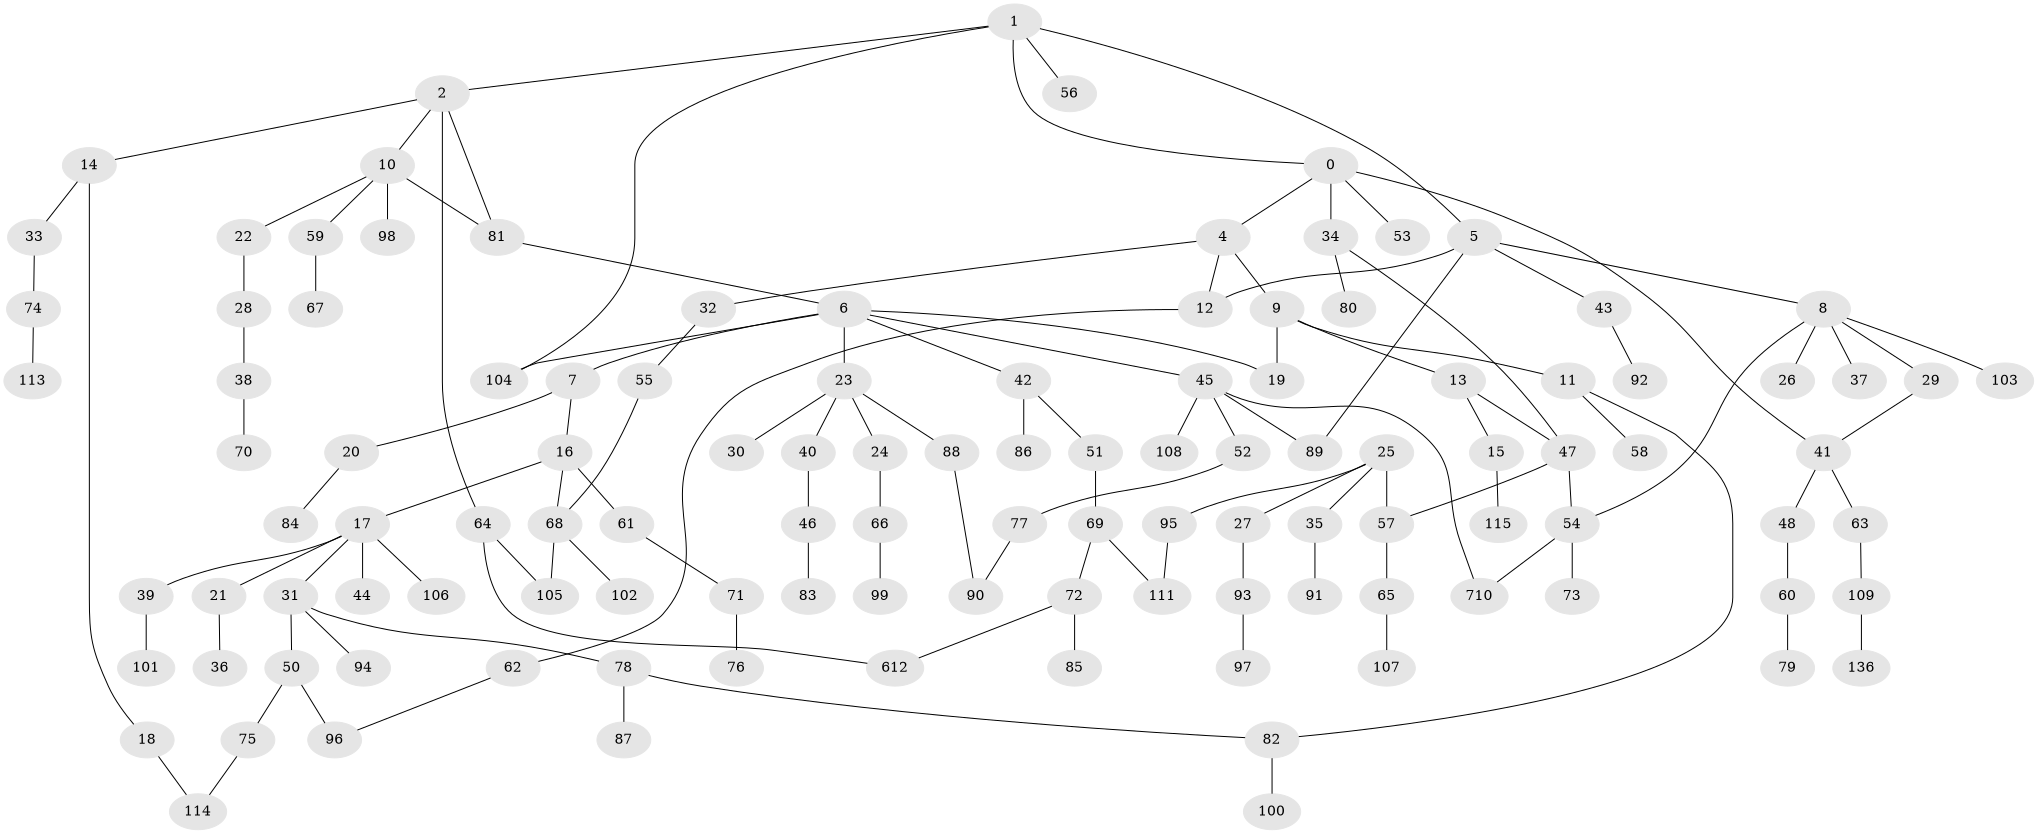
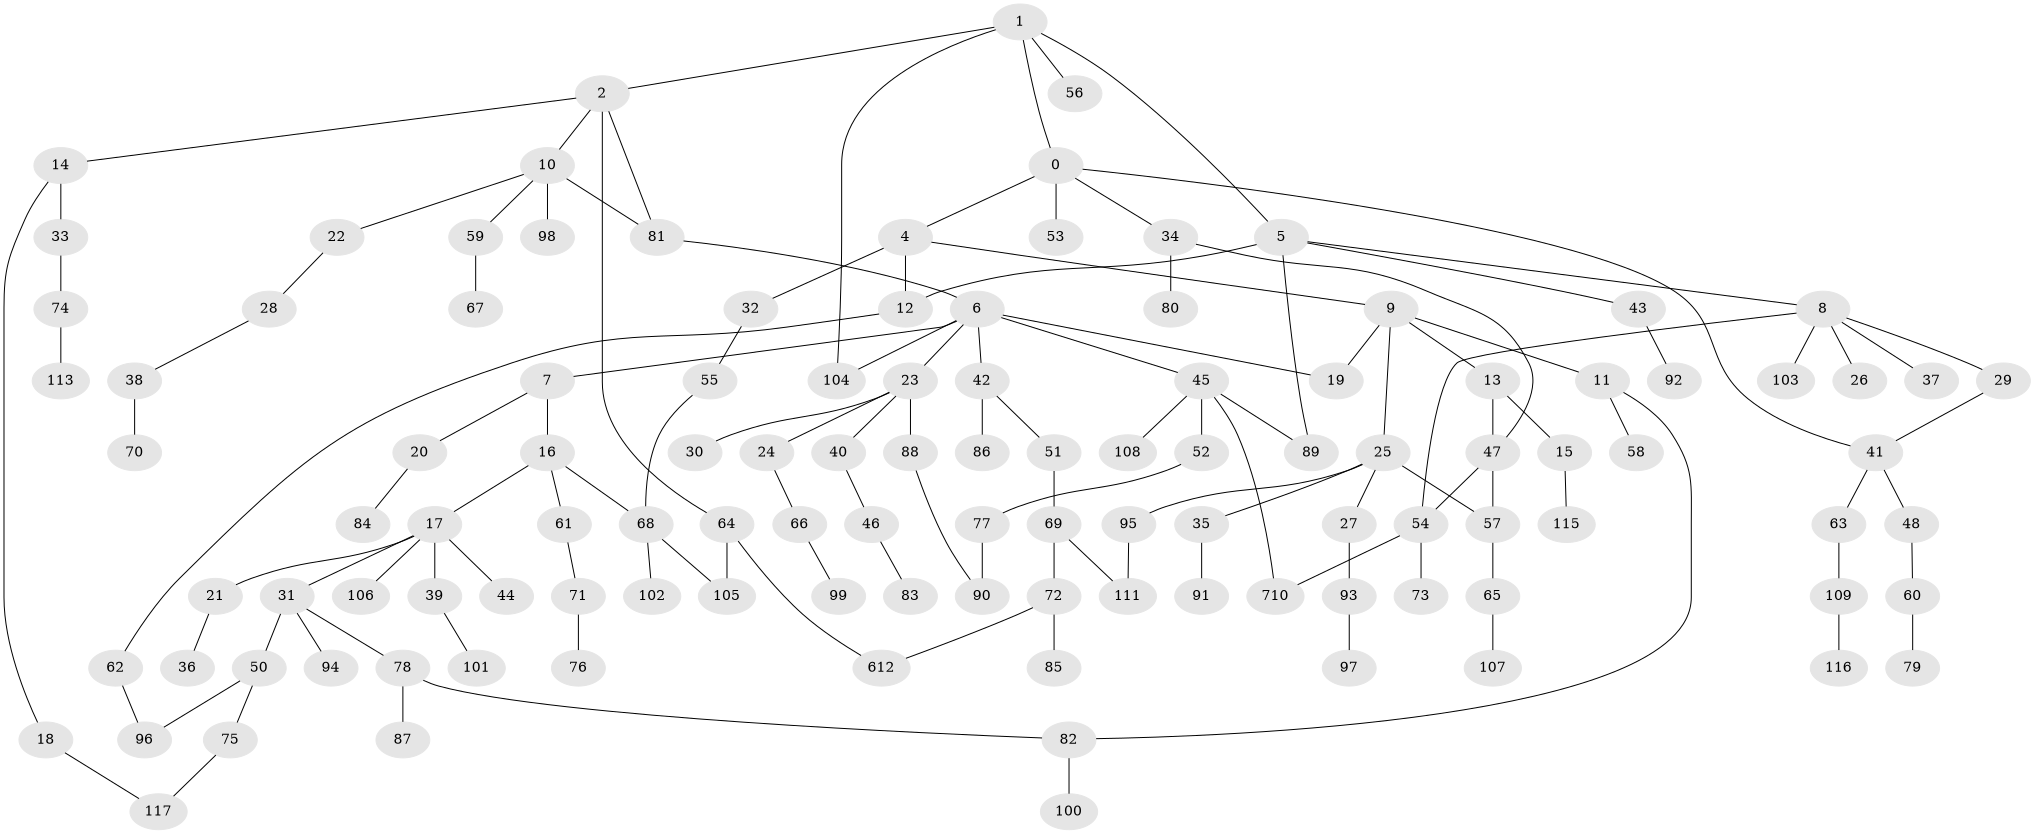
none -> (1387, 381)
(1861, 668) -> (1839, 668)
(198, 812) -> (159, 812)
